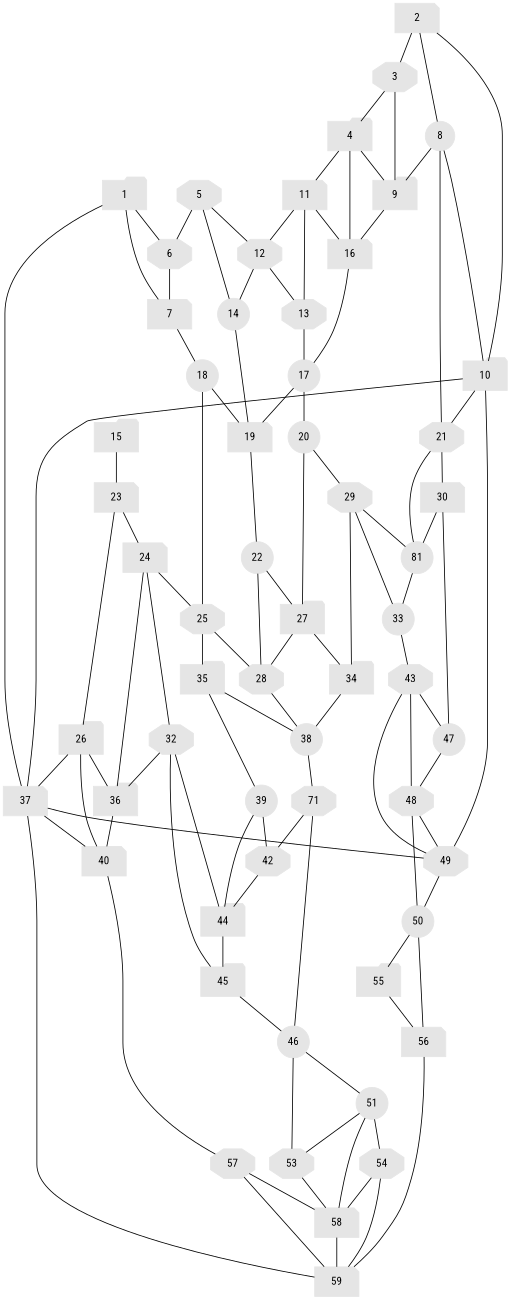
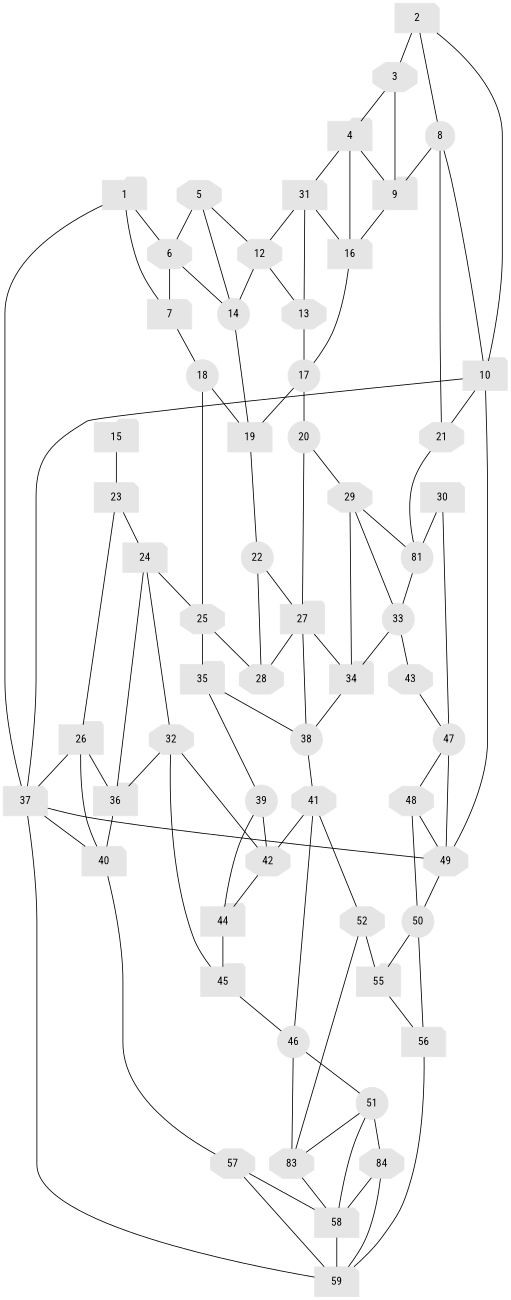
(305, 195) -> (305, 195)
none -> (202, 285)
(442, 467) -> none
none -> (376, 648)
(284, 710) -> (304, 679)
(411, 740) -> none
(374, 783) -> (447, 801)
(314, 801) -> (314, 801)
(196, 827) -> (220, 800)
none -> (362, 921)
(292, 1164) -> (292, 1164)
(382, 1164) -> (382, 1164)
